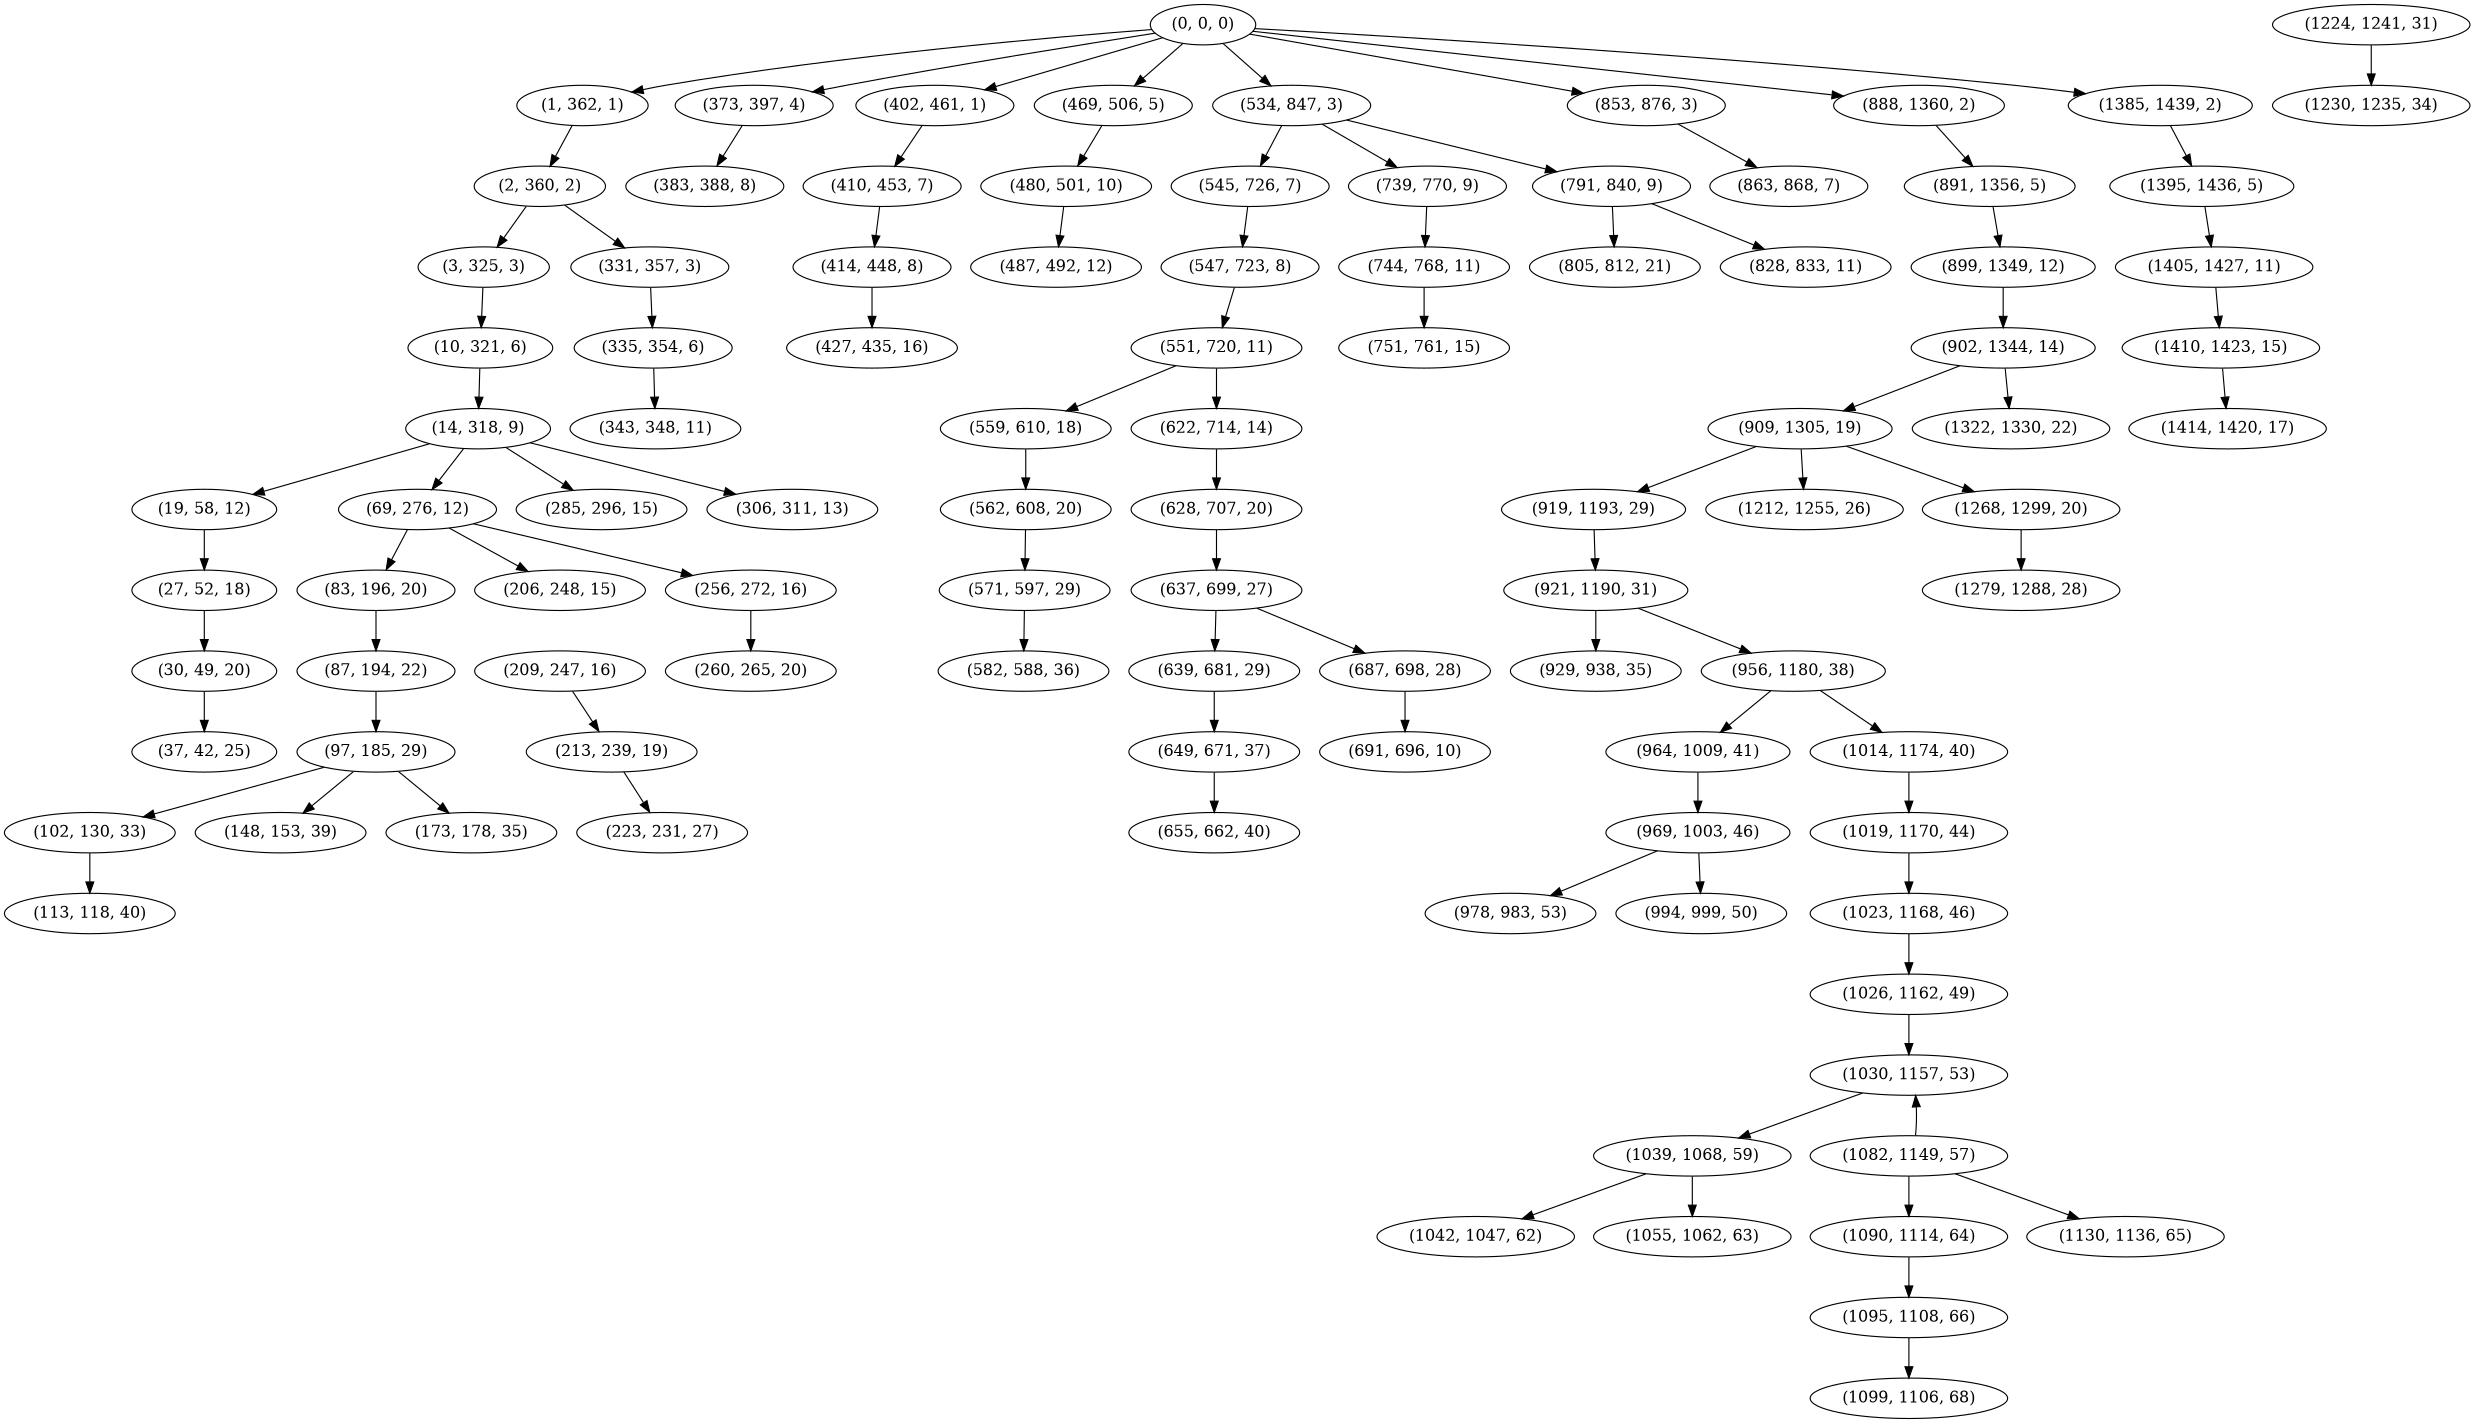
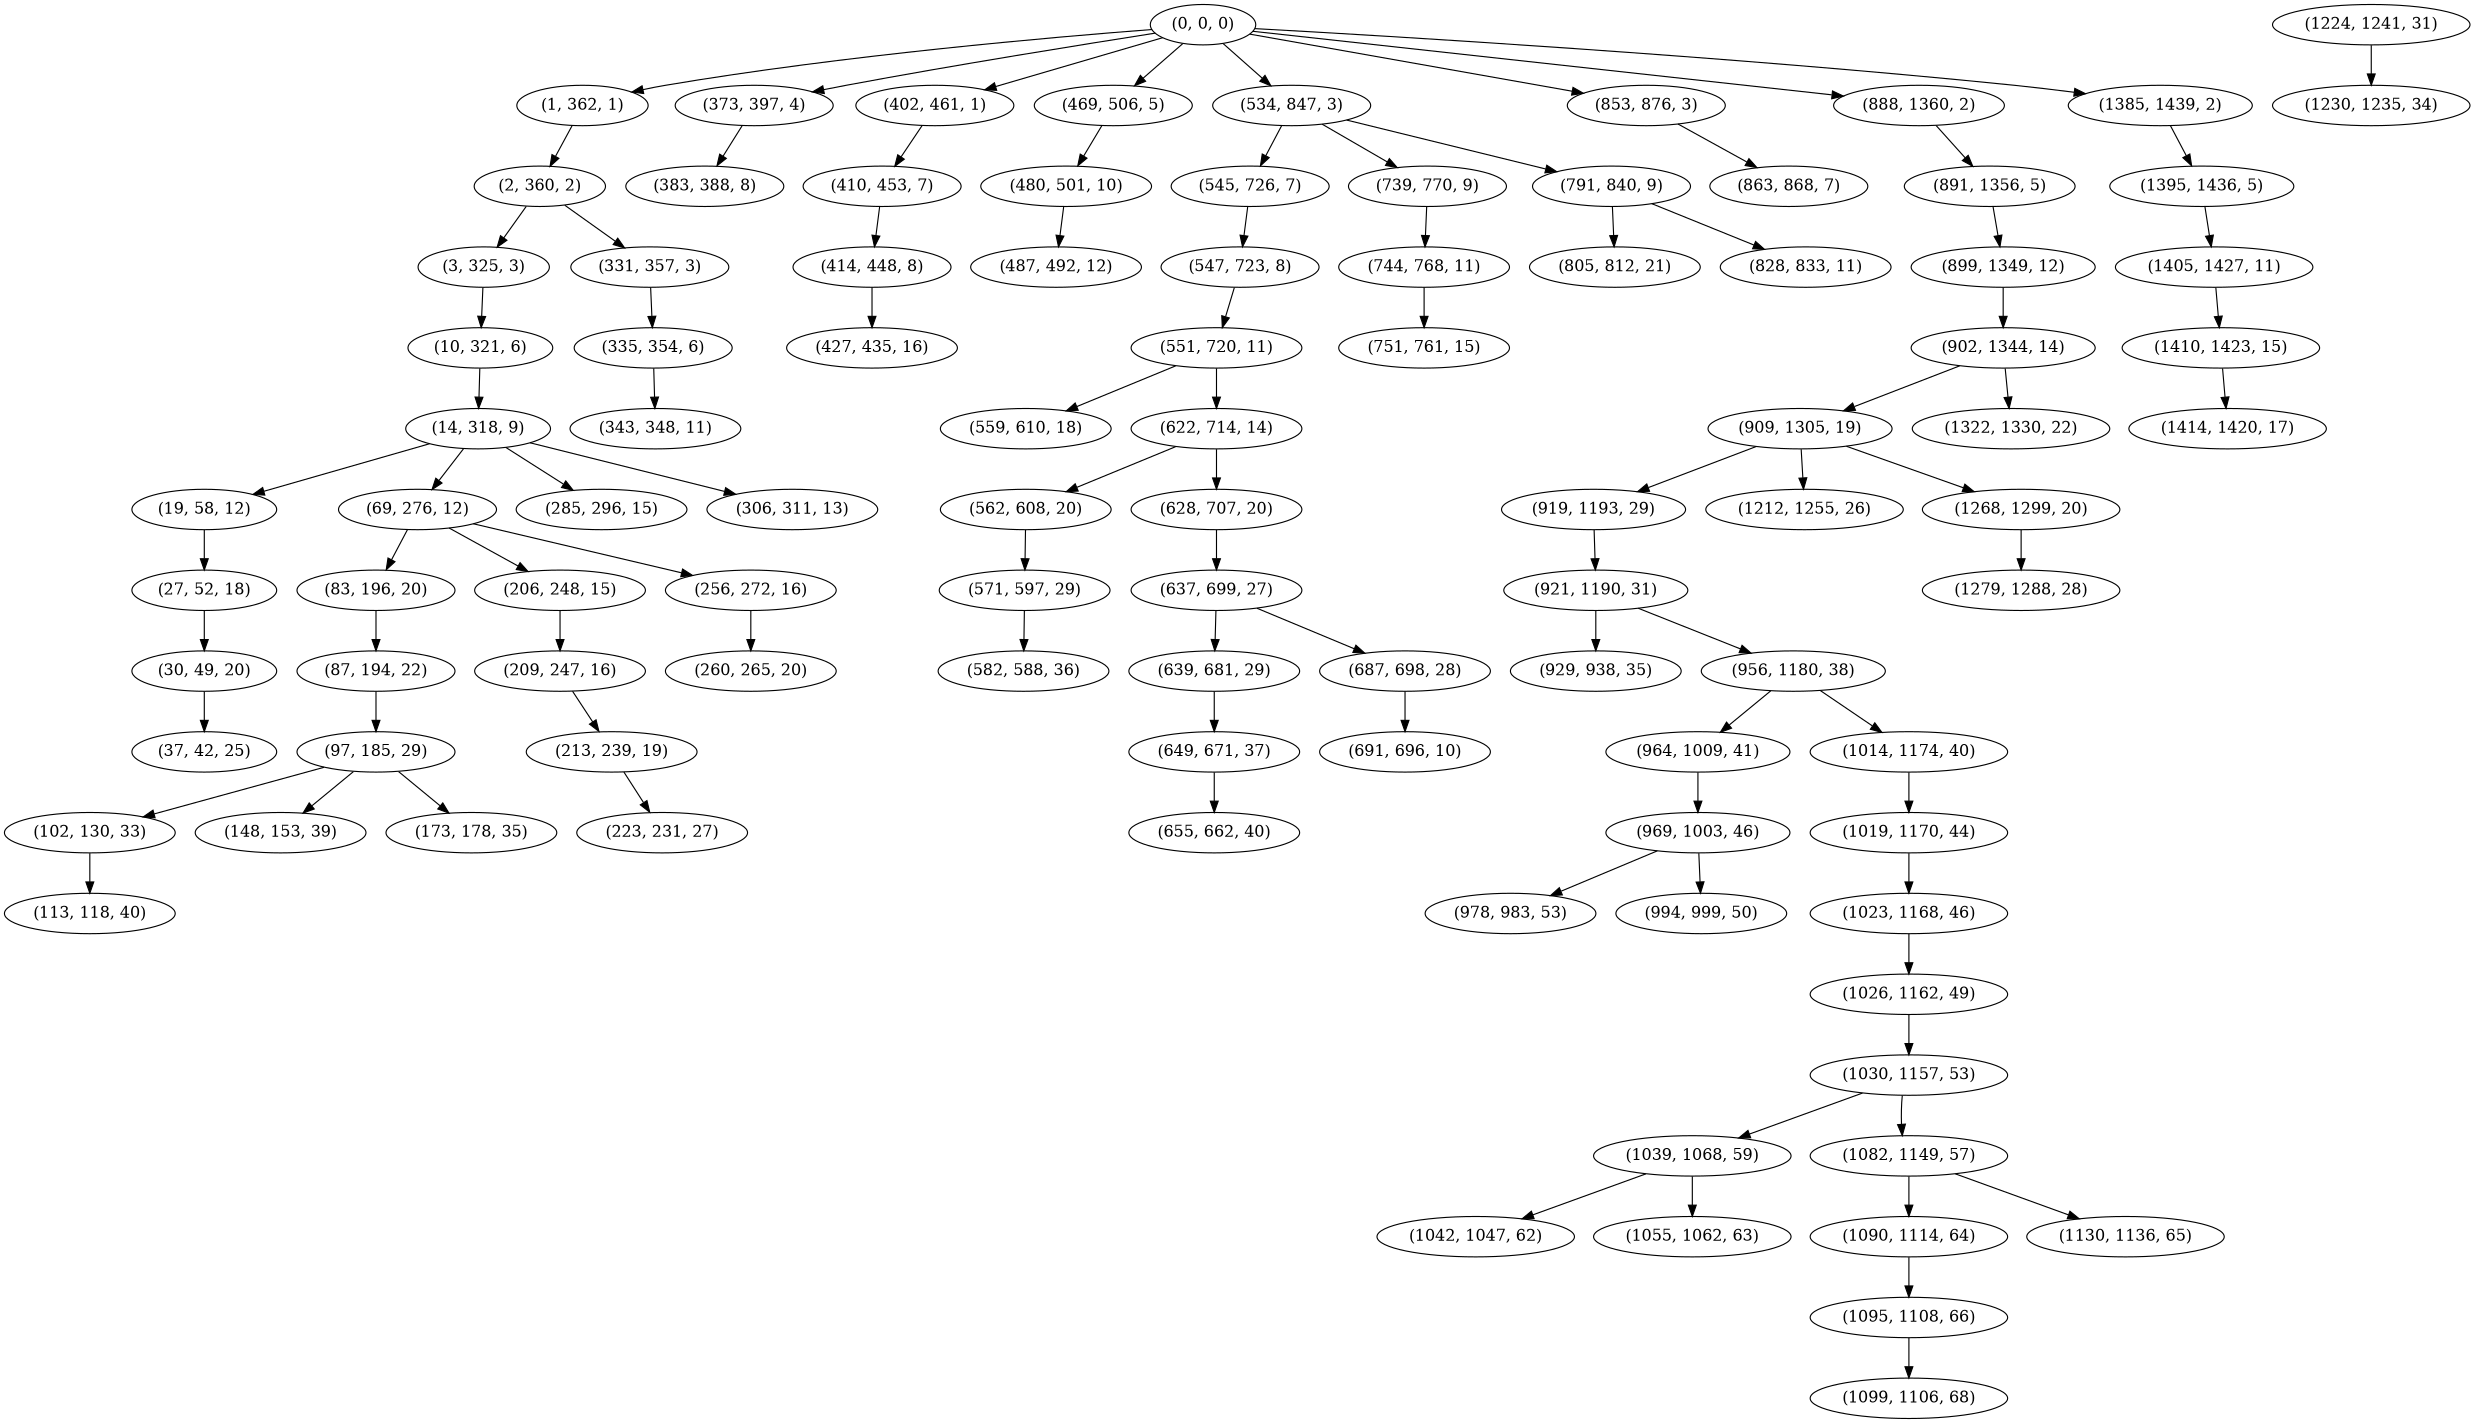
(1026, 464) -> (1126, 467)
none -> (560, 625)
(1916, 1121) -> (1901, 1110)
